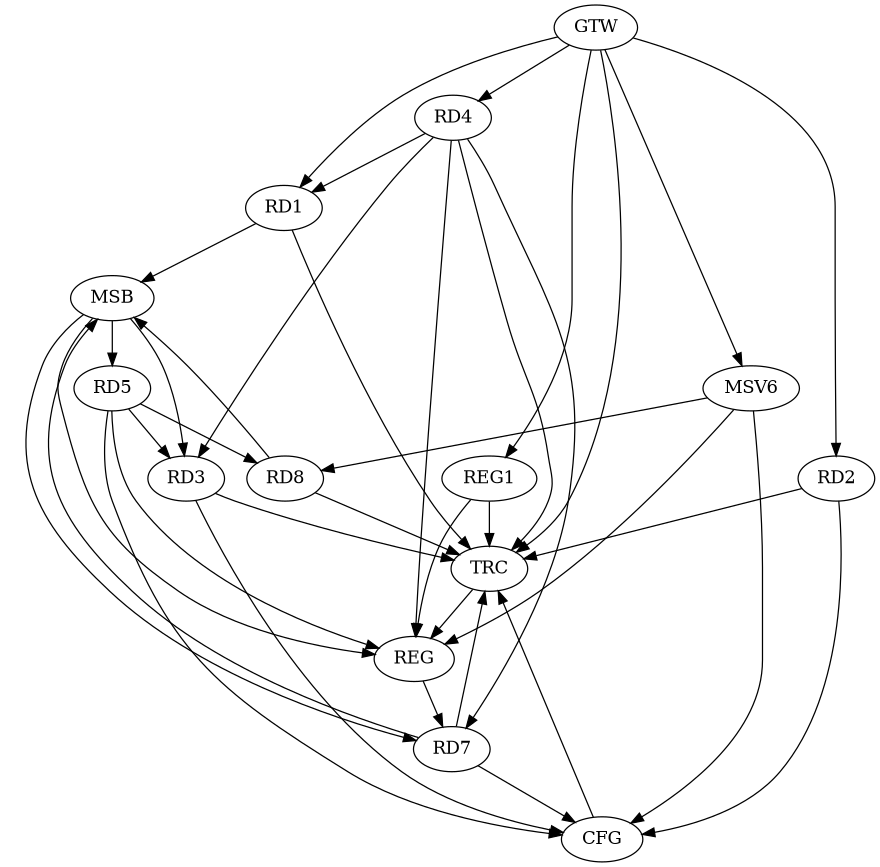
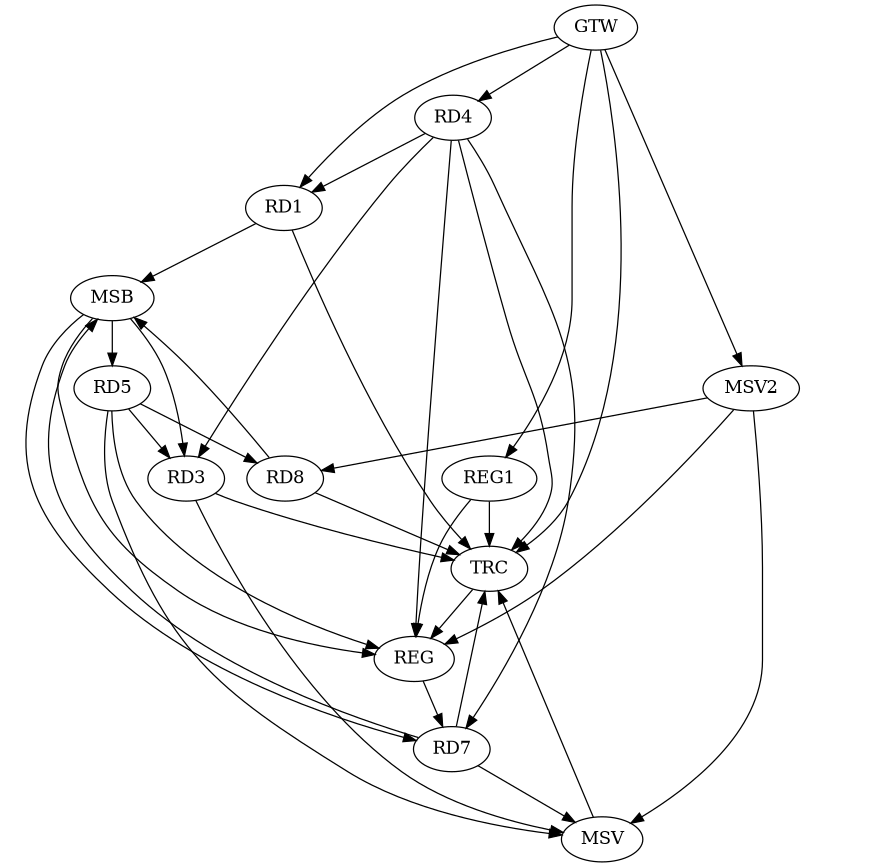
(751, 388) -> (751, 388)
(836, 479) -> none
(602, 839) -> (602, 839)
